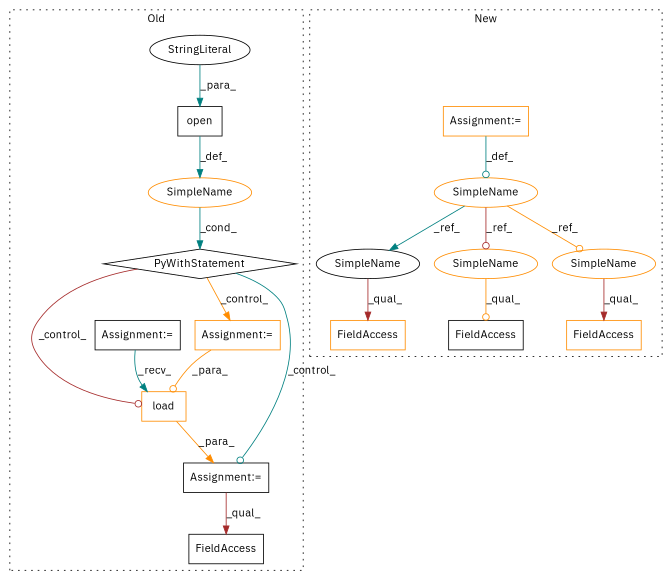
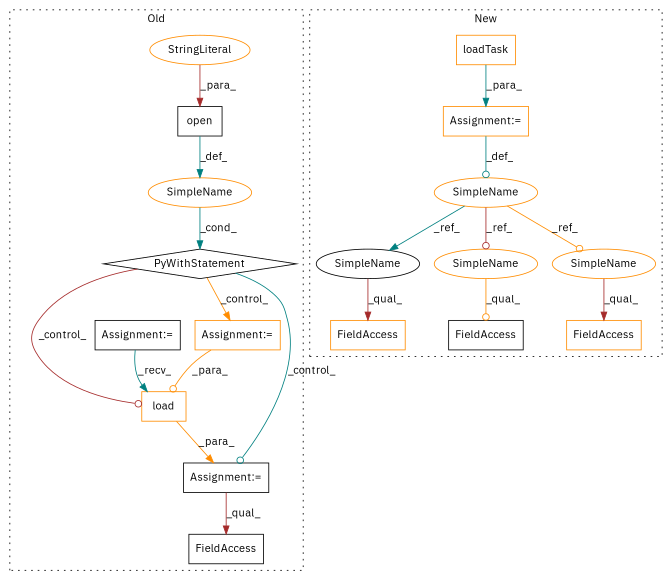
(200, 50) -> (200, 50)
none -> (486, 50)
(200, 82) -> (200, 82)
